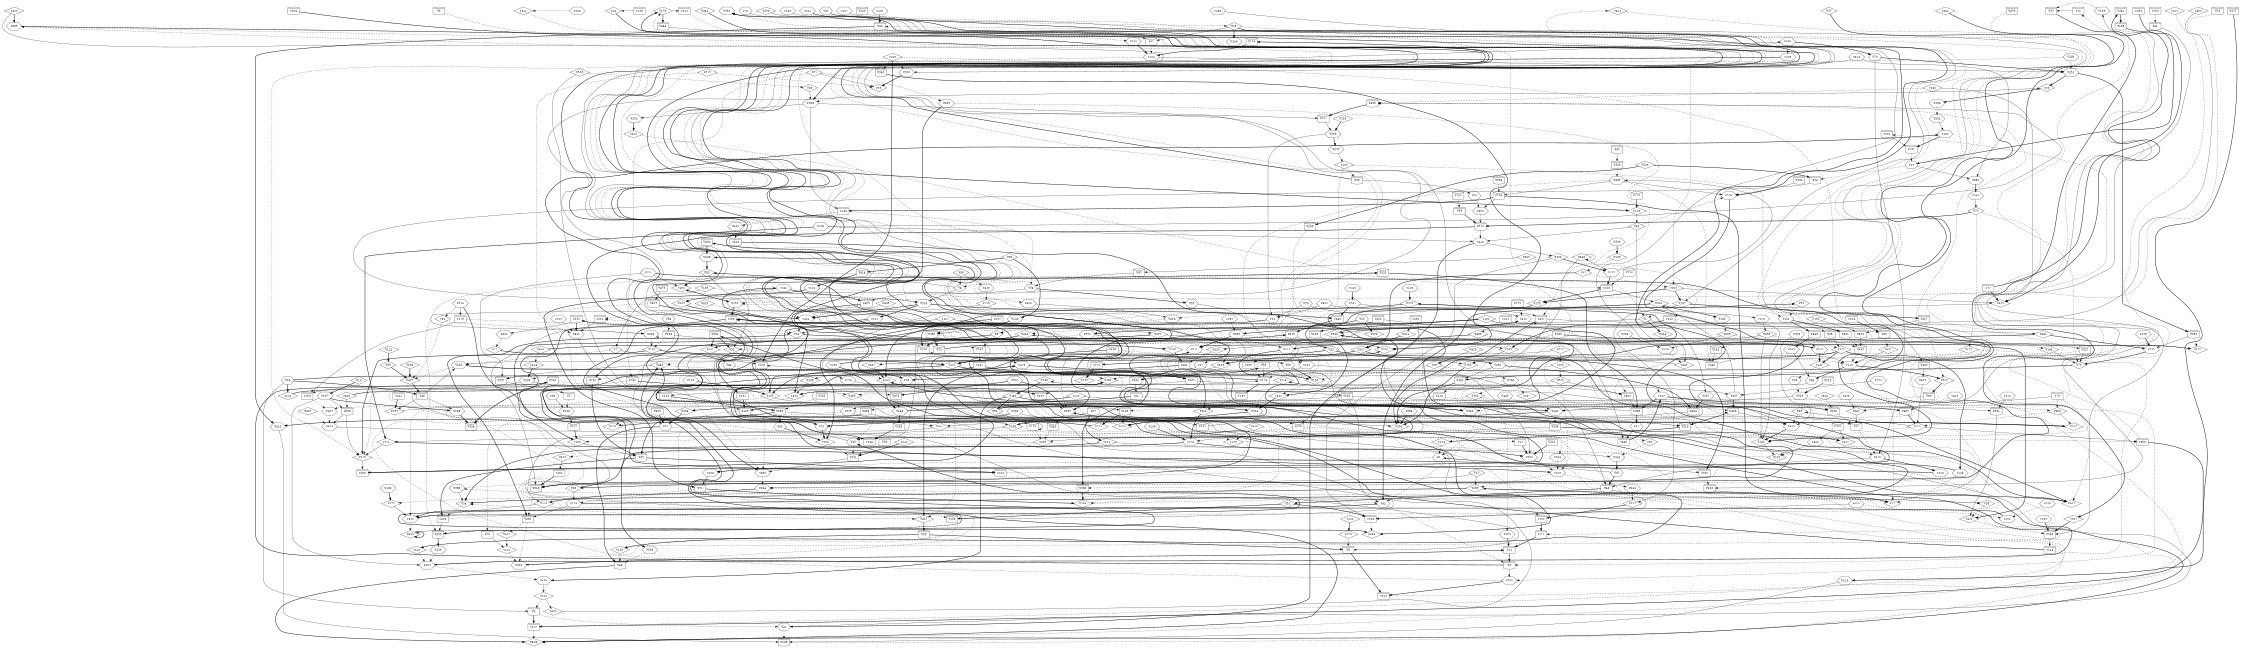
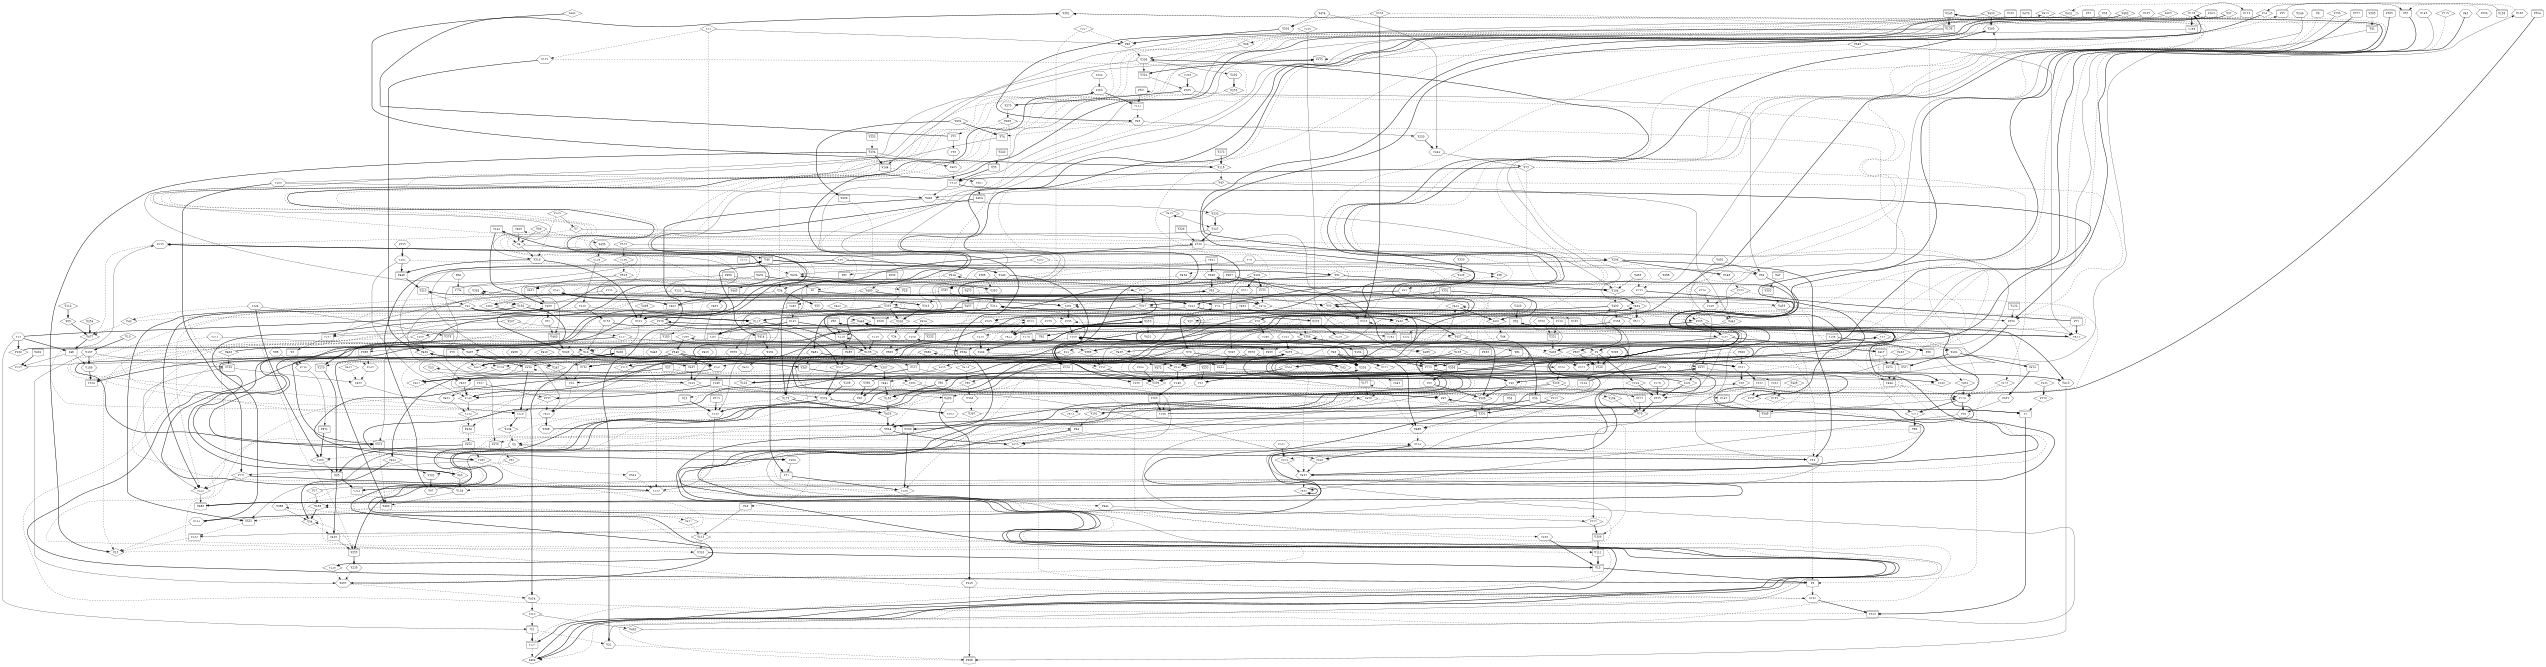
(888, 64) -> none
(1980, 69) -> (1427, 46)
(1937, 103) -> none
(1558, 188) -> none
none -> (519, 229)
(1583, 273) -> (1404, 291)
none -> (1615, 297)
(1087, 307) -> none
(900, 311) -> (594, 313)
(1664, 311) -> (1659, 342)
none -> (1637, 313)
(997, 334) -> (812, 291)
(1494, 342) -> (1419, 311)
(541, 350) -> none
(1022, 365) -> (660, 321)
(1712, 365) -> (1765, 414)
(1396, 389) -> (741, 281)
none -> (1645, 390)
(1657, 402) -> (468, 420)
(1757, 431) -> (537, 404)
(1341, 471) -> (1802, 315)
(559, 473) -> none
(597, 473) -> none
(1818, 494) -> none
(730, 517) -> none
(1371, 519) -> (1615, 291)
(523, 542) -> (322, 513)
